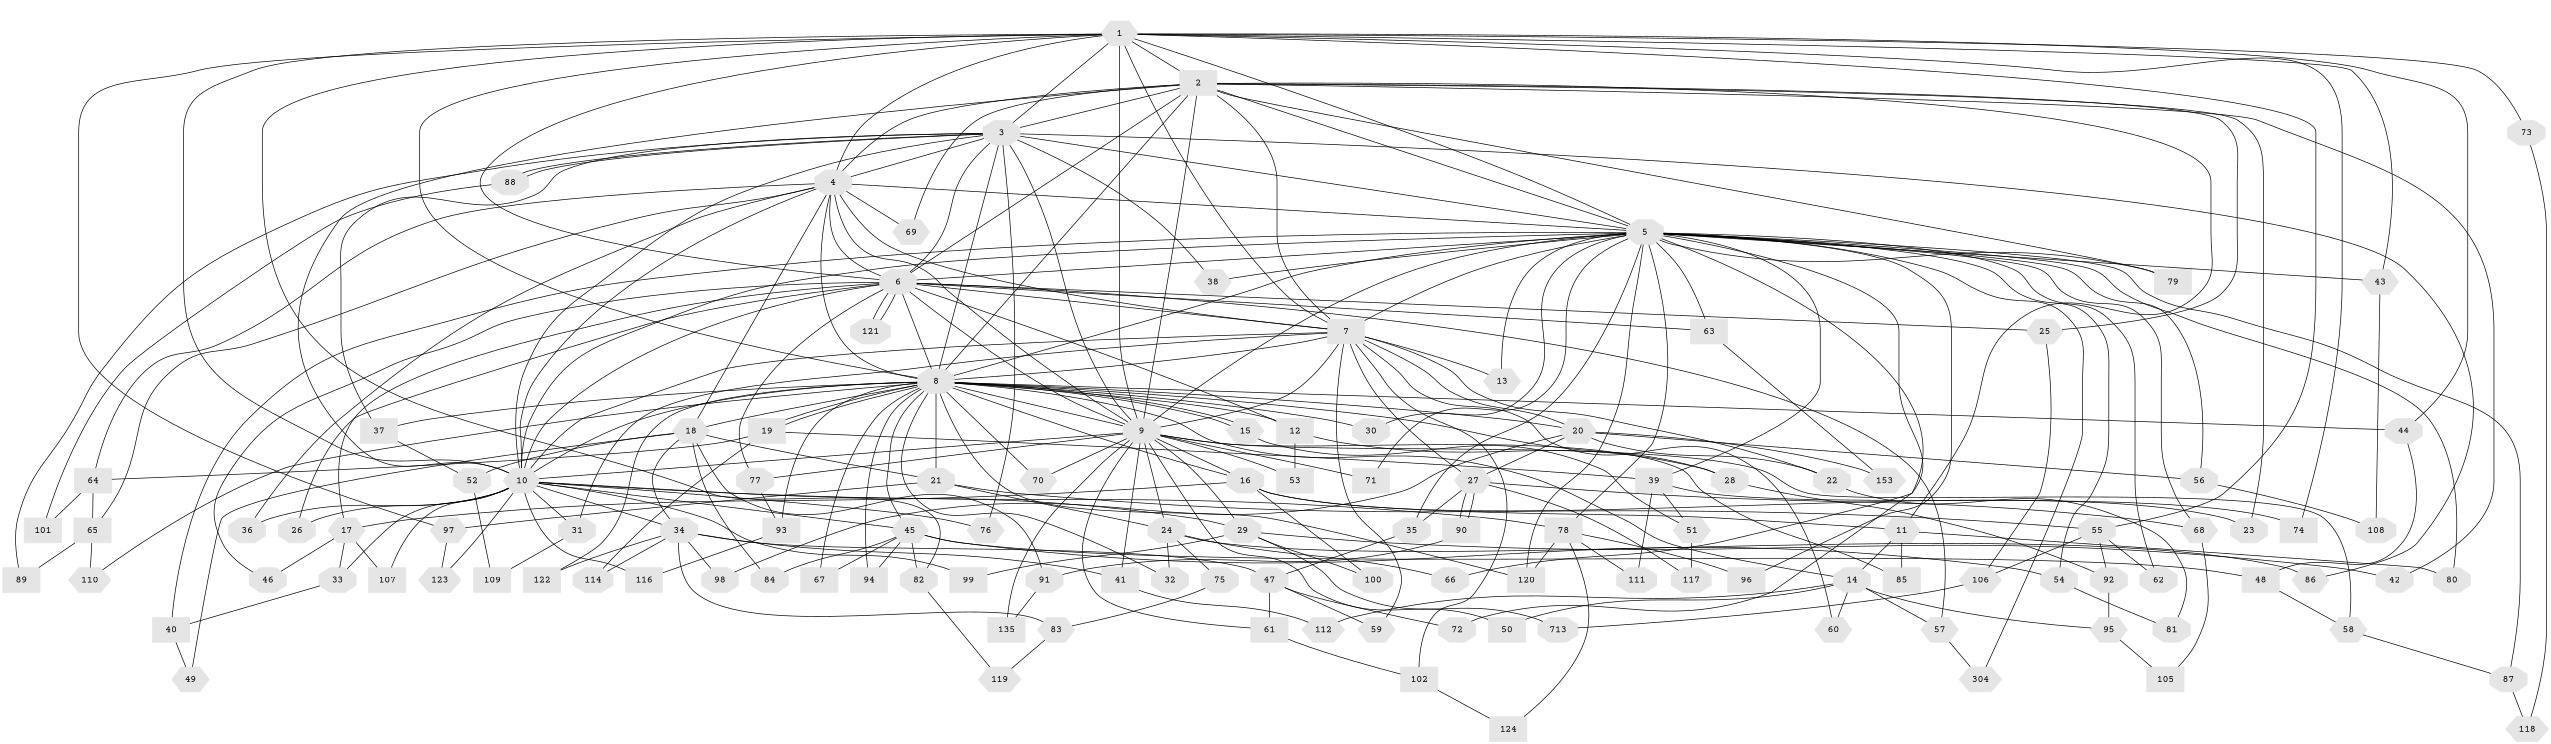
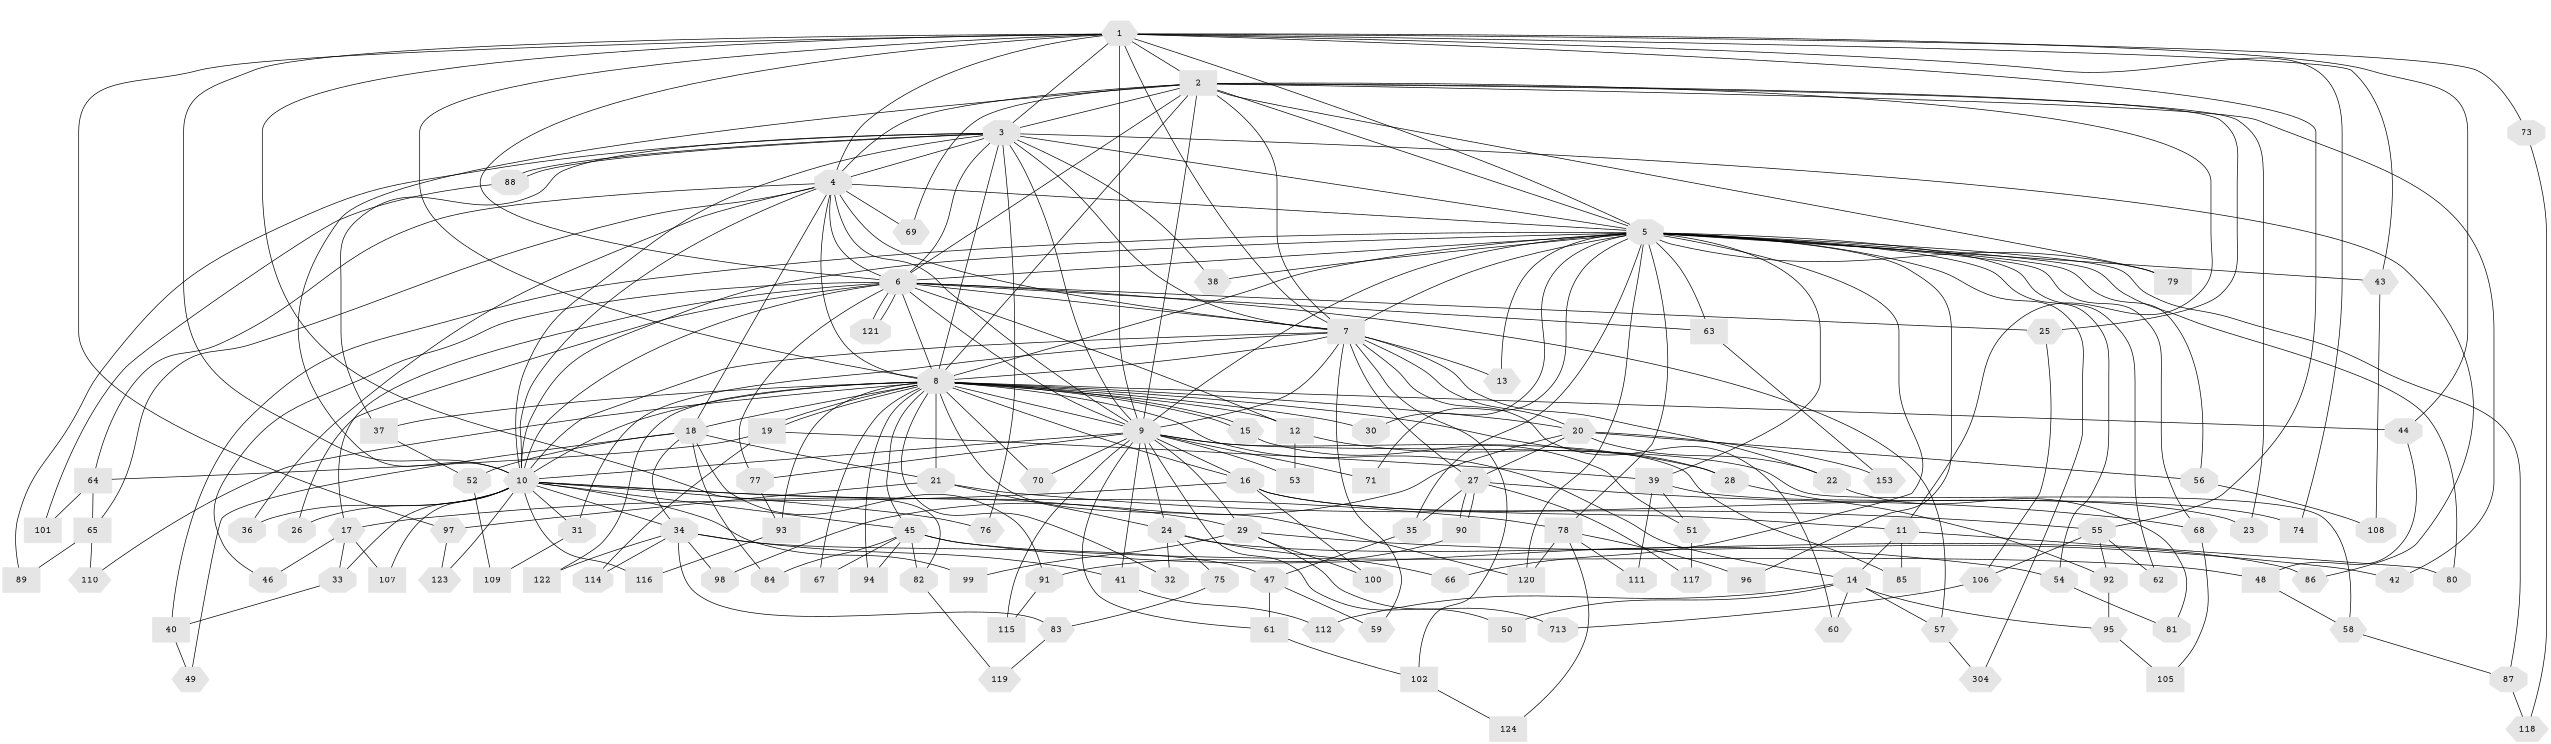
none -> (1151, 271)
(1006, 630) -> (1006, 630)
(1457, 630) -> none
